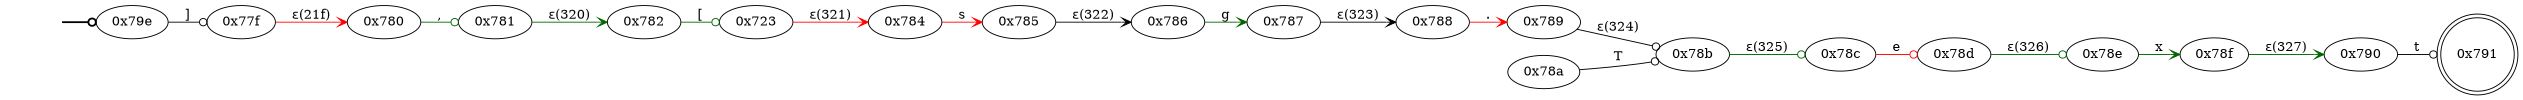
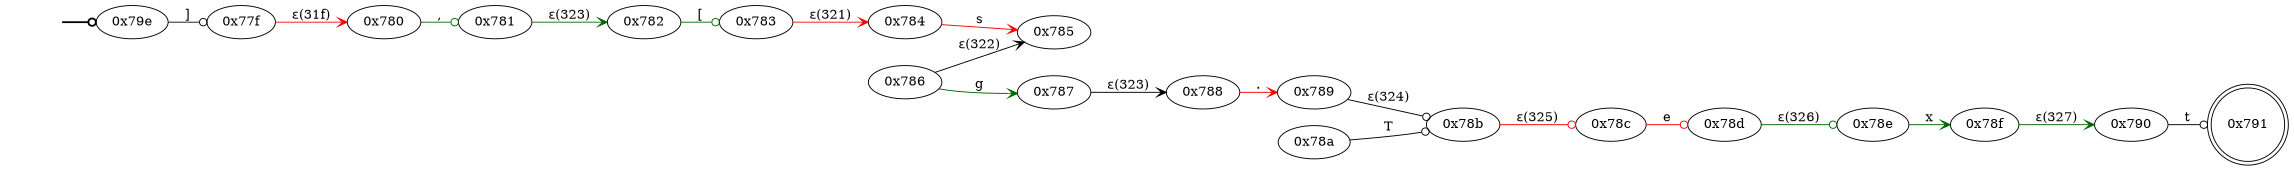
(311, 15) -> (311, 15)
(570, 15) -> (570, 15)
(756, 22) -> (756, 22)
(1089, 22) -> (975, 59)
(1763, 54) -> (1534, 125)
